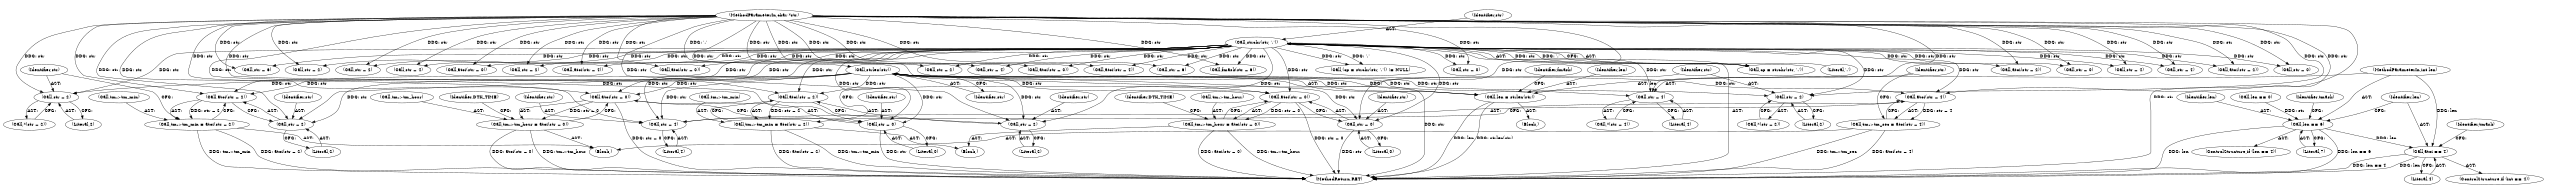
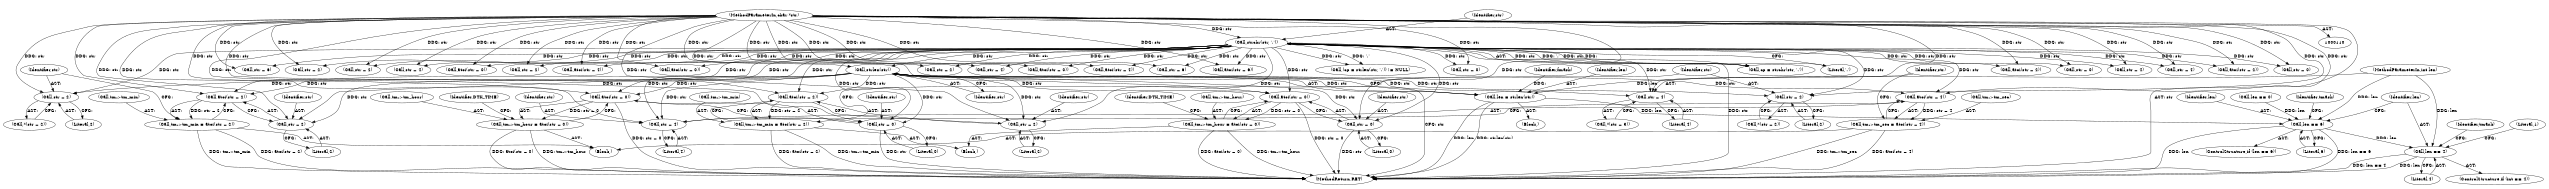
none -> (1026, 18)
(699, 43) -> (699, 43)
none -> (2335, 43)
none -> (1063, 50)
none -> (1596, 54)
(1574, 56) -> (1574, 56)
(1592, 56) -> (1592, 56)
(1233, 70) -> (1233, 70)
(1371, 70) -> (1371, 70)
(1377, 84) -> (1377, 84)
(1541, 84) -> (1541, 84)
(1647, 84) -> (1647, 84)
none -> (1991, 97)
(2164, 97) -> (2164, 97)
(2368, 97) -> (2368, 97)
(1738, 111) -> (1738, 111)
(2295, 111) -> (2295, 111)
none -> (1911, 118)
(1435, 125) -> (1435, 125)
(1613, 125) -> (1613, 125)
none -> (2528, 125)
(2241, 152) -> (2241, 152)
(2314, 152) -> (2314, 152)
(2430, 152) -> (2430, 152)
